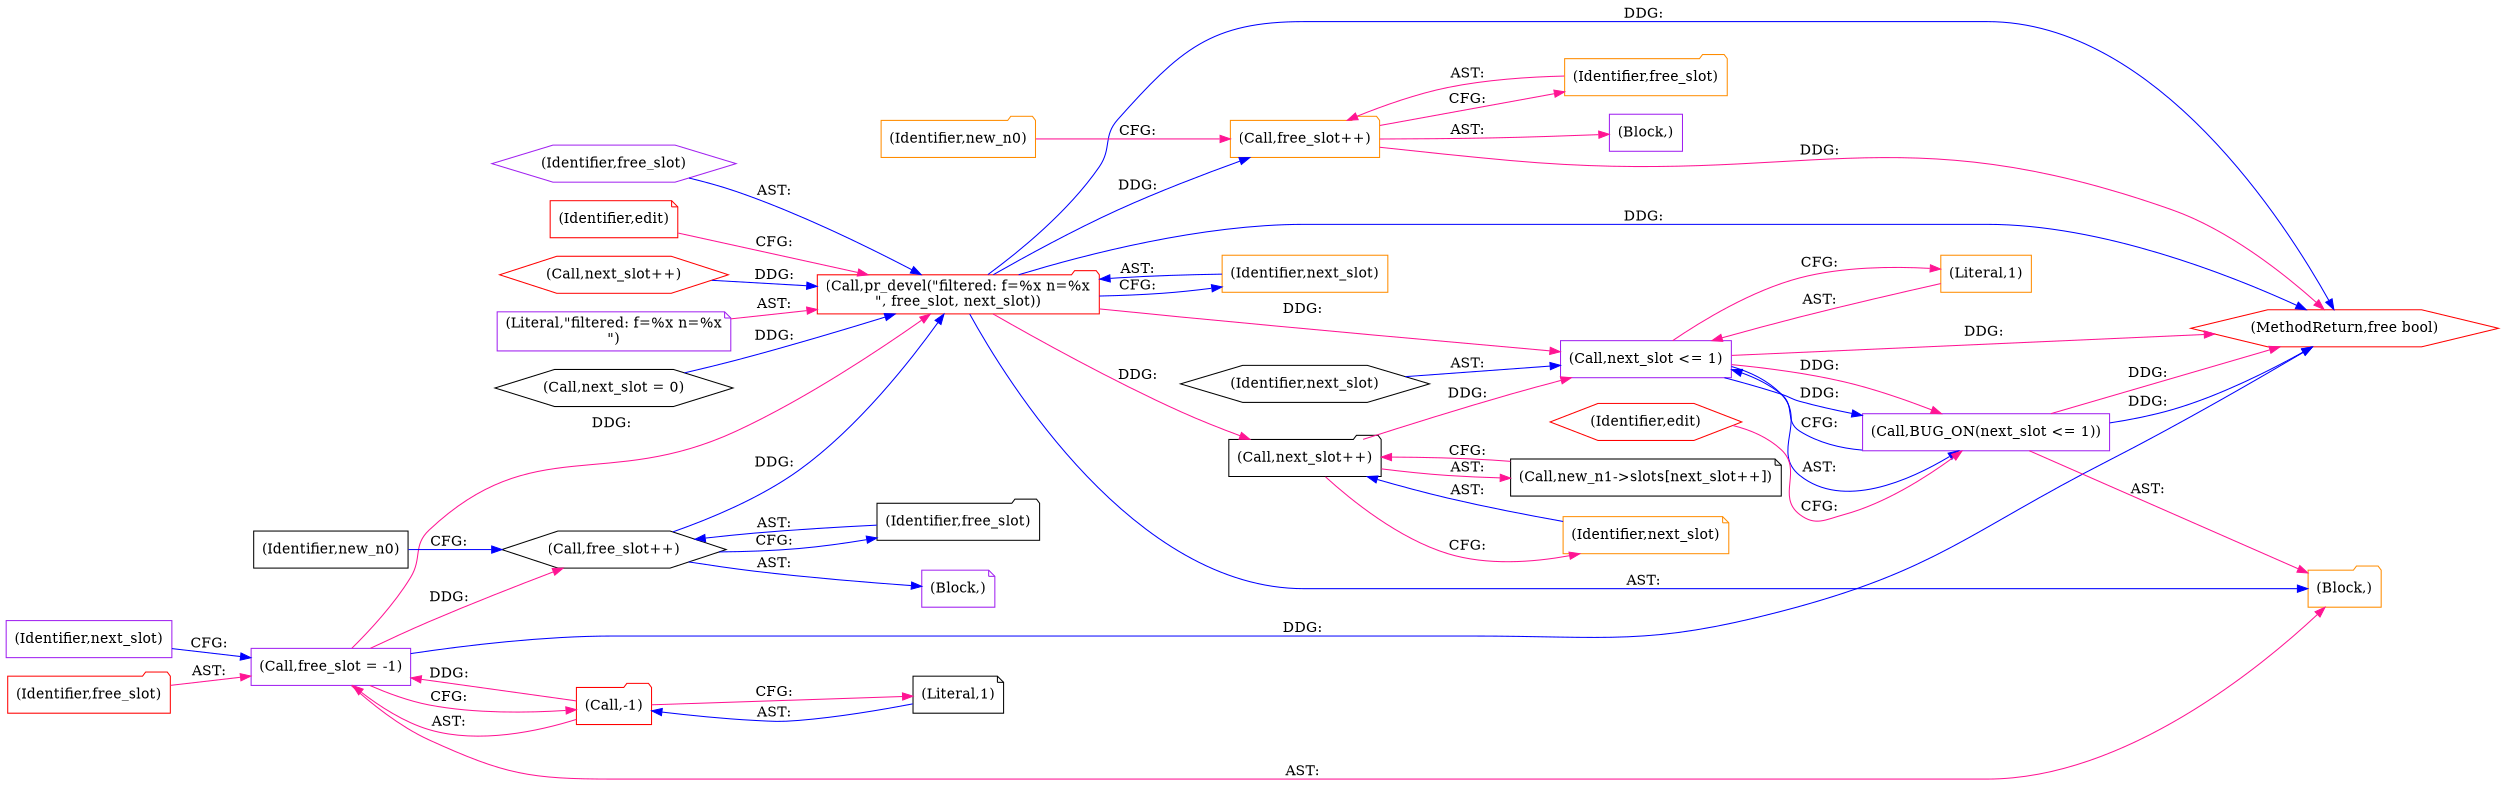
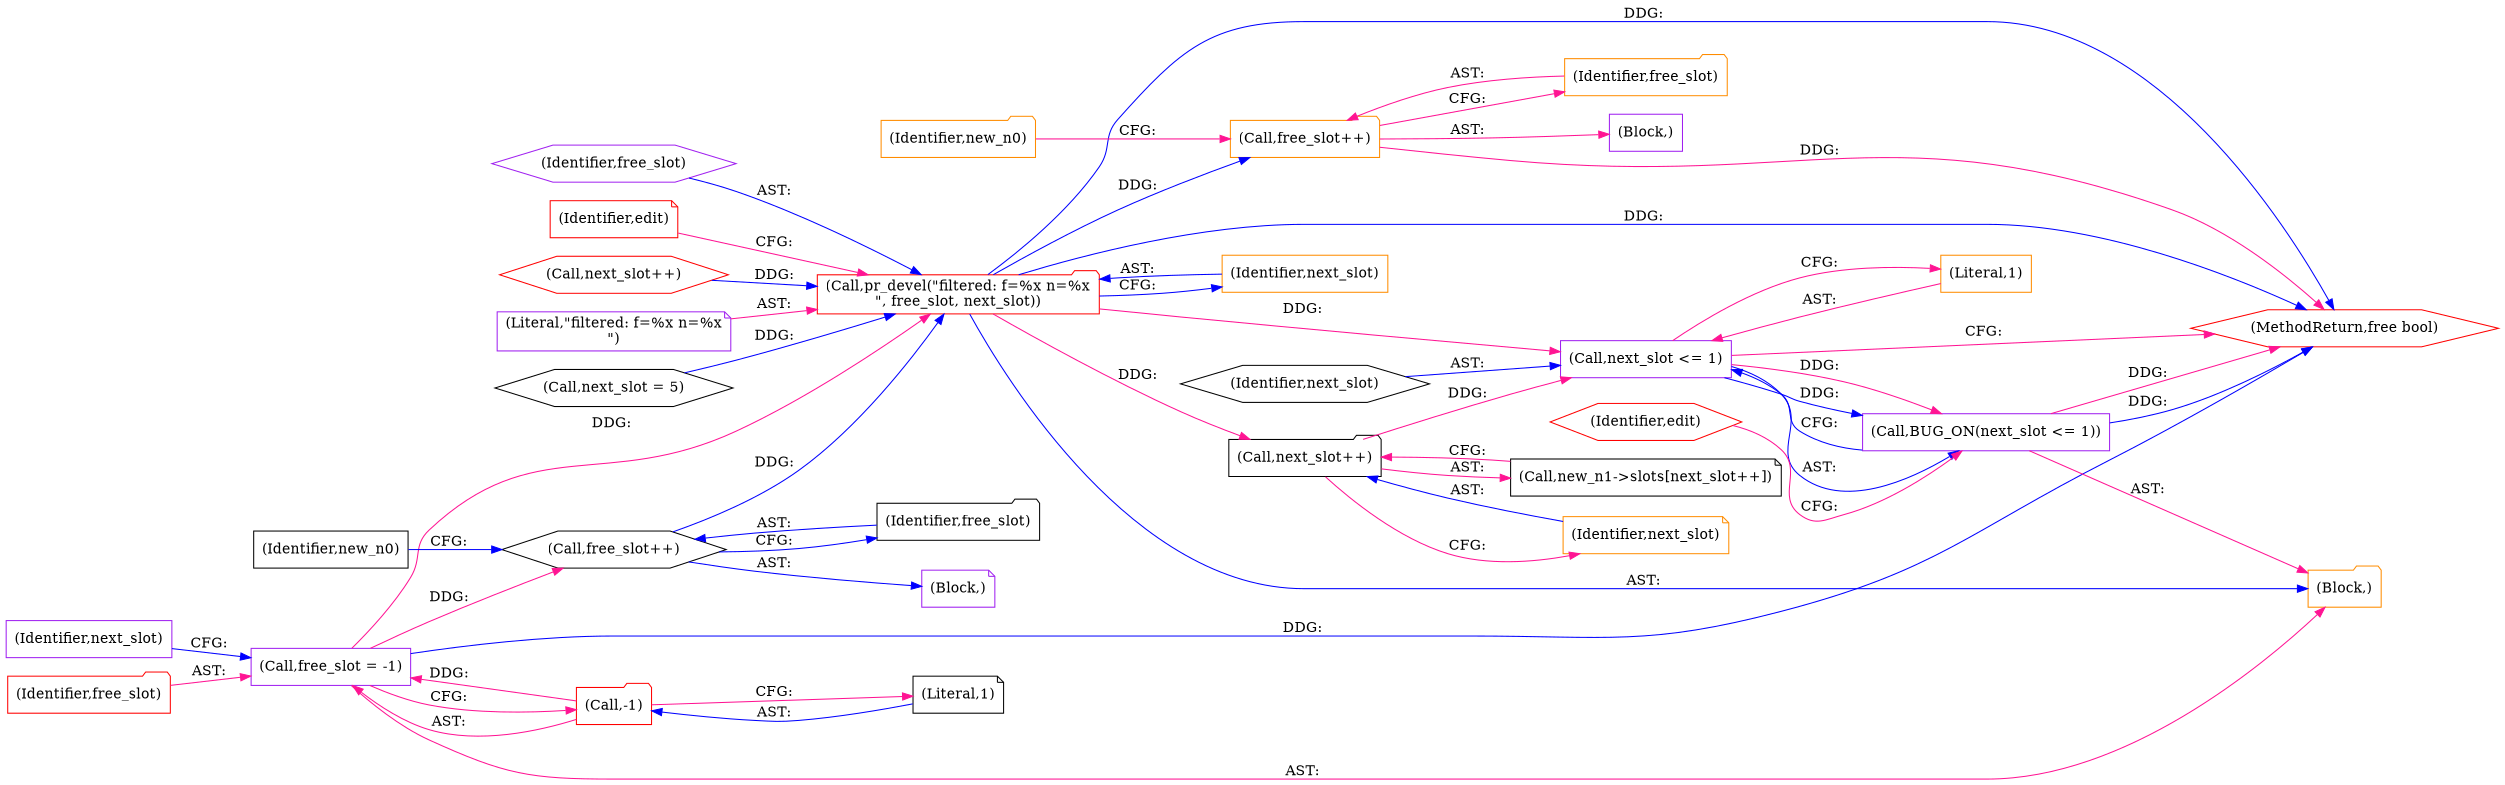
(1986, 332) -> (1986, 332)
(614, 388) -> (614, 388)
